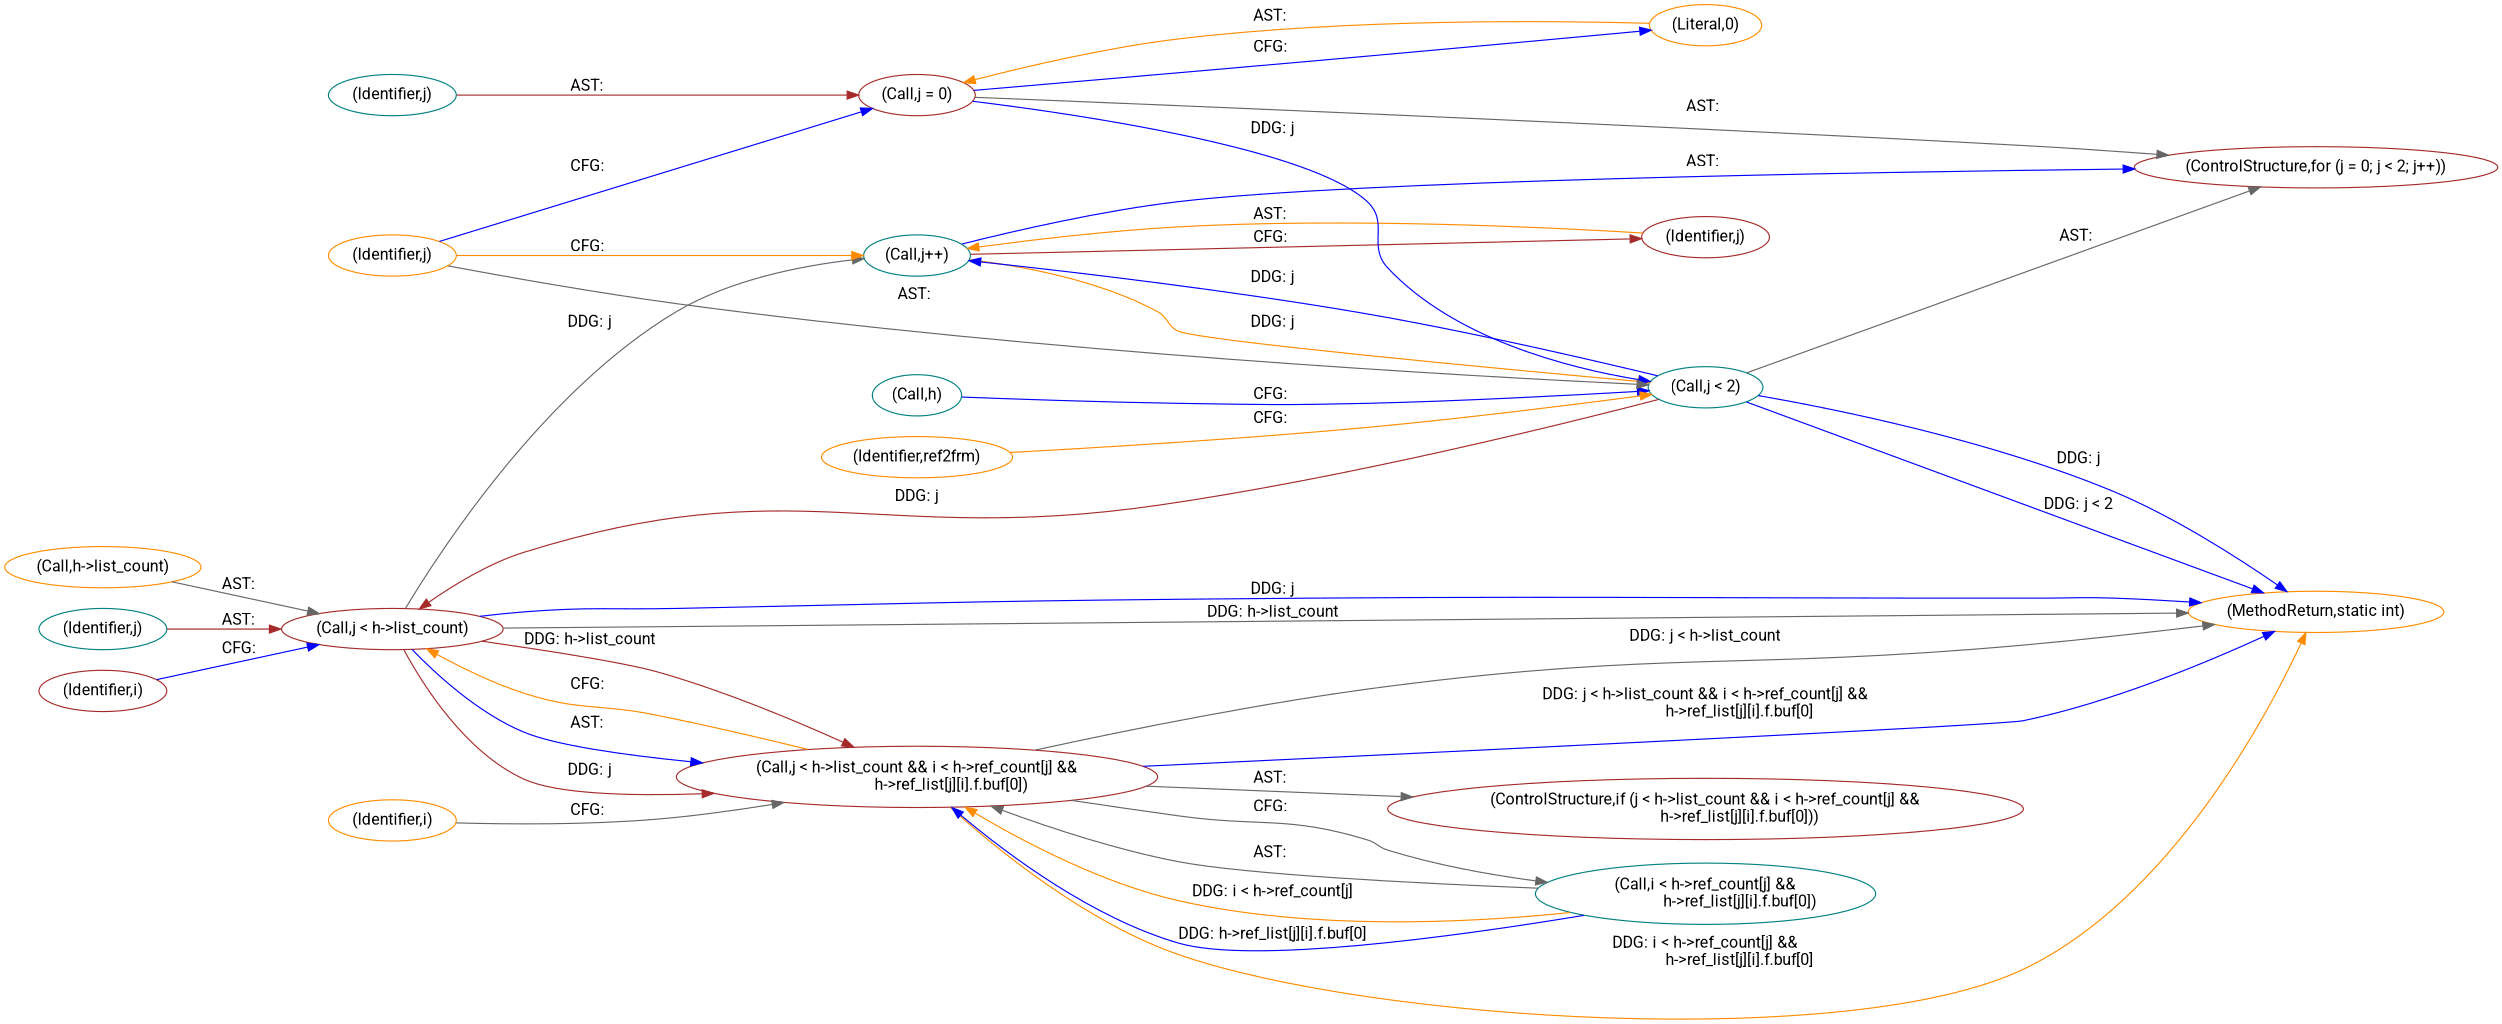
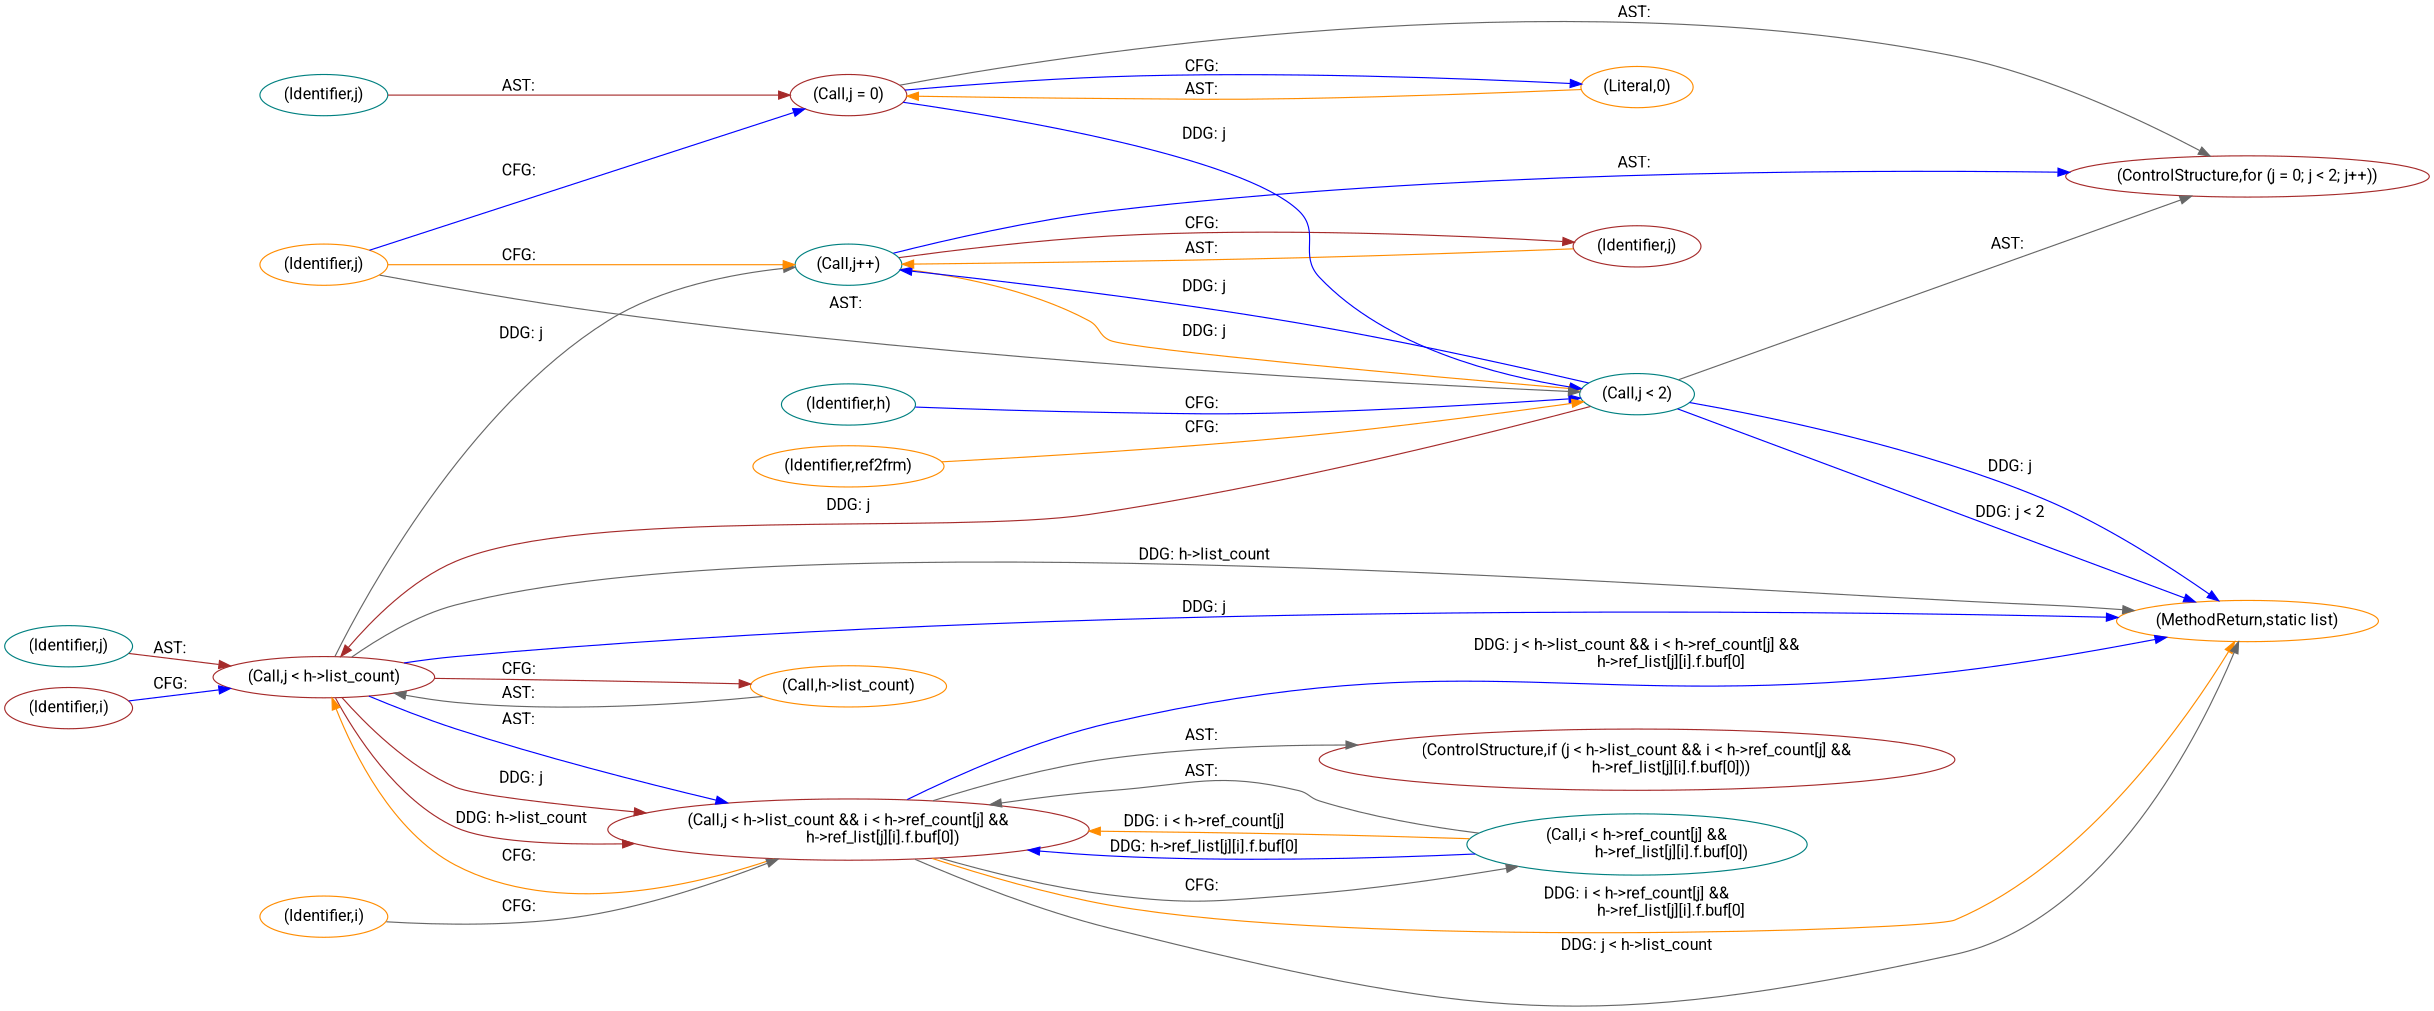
(917, 395) -> (848, 404)
(2316, 612) -> (2248, 621)
none -> (587, 681)
